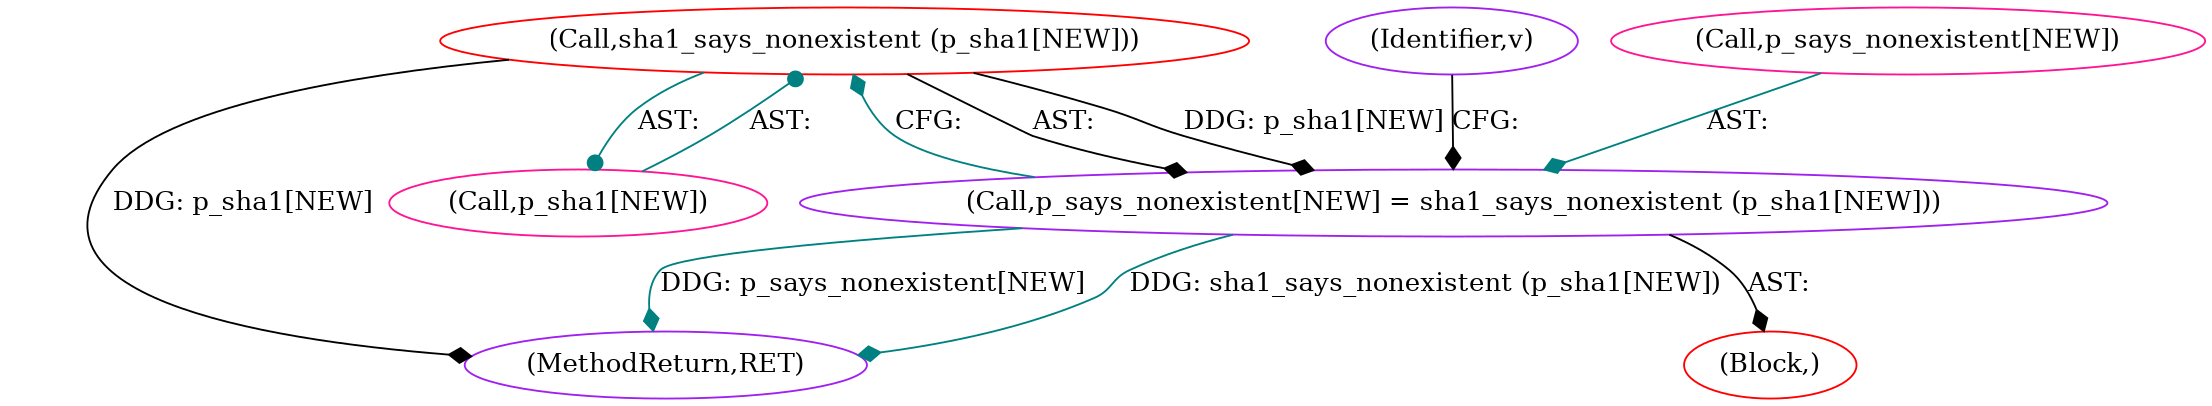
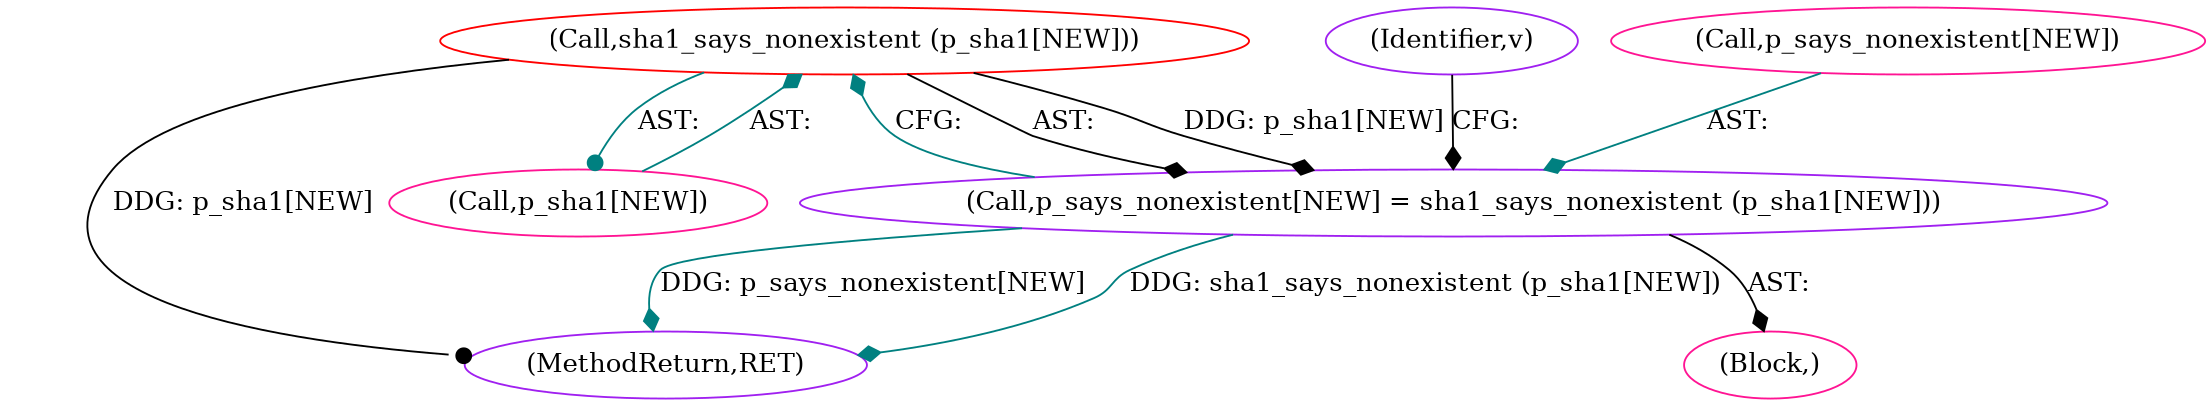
(718, 131) -> (718, 131)
(101, 191) -> (101, 191)
(1770, 365) -> (1770, 365)
